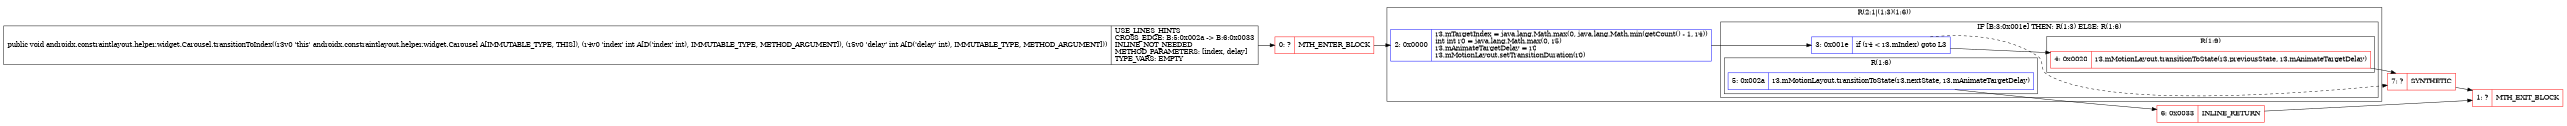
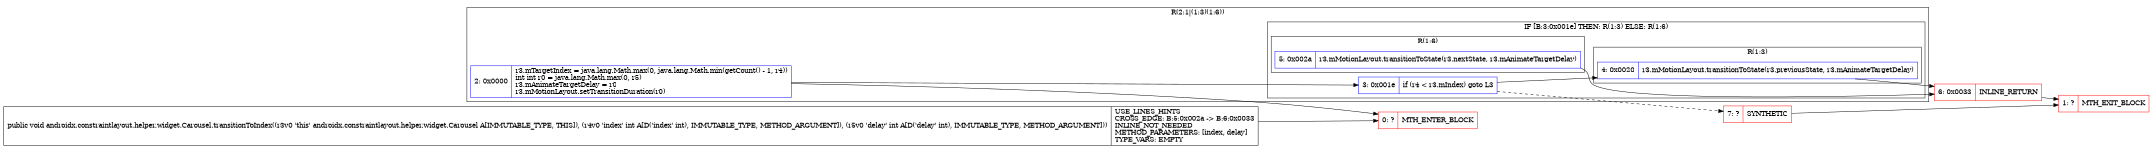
(2211, 42) -> (1757, 52)
(1380, 45) -> (1083, 92)
(2211, 60) -> (1757, 70)
(2385, 71) -> (1892, 82)
